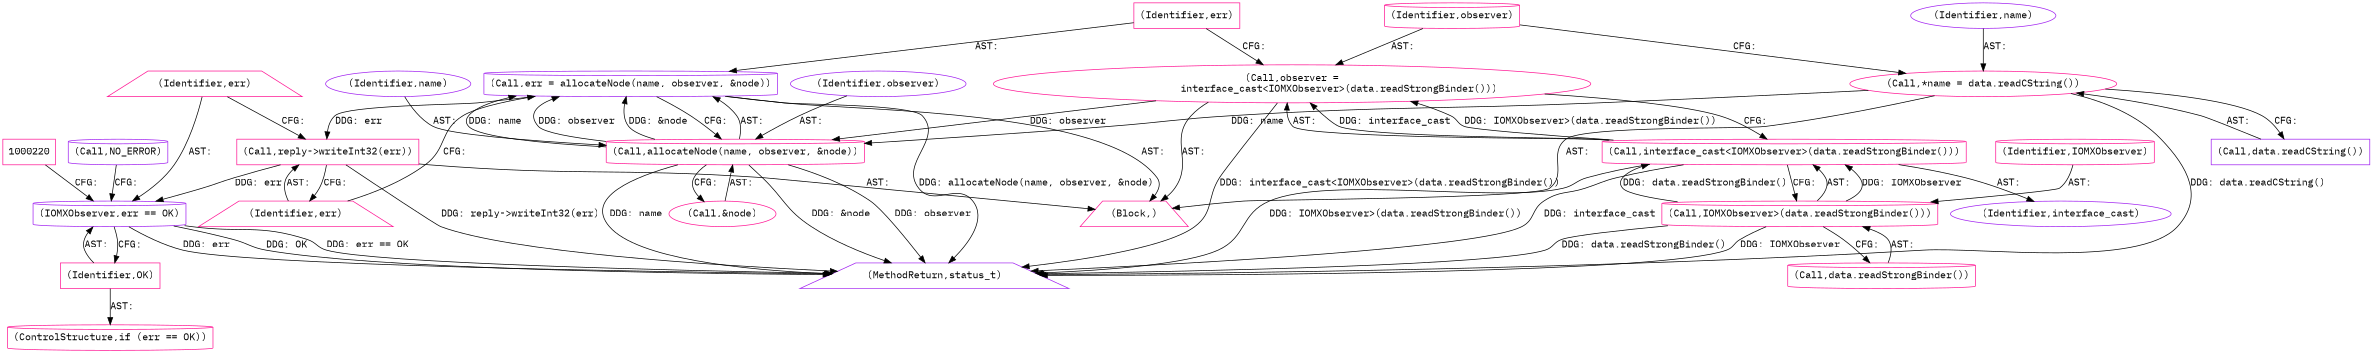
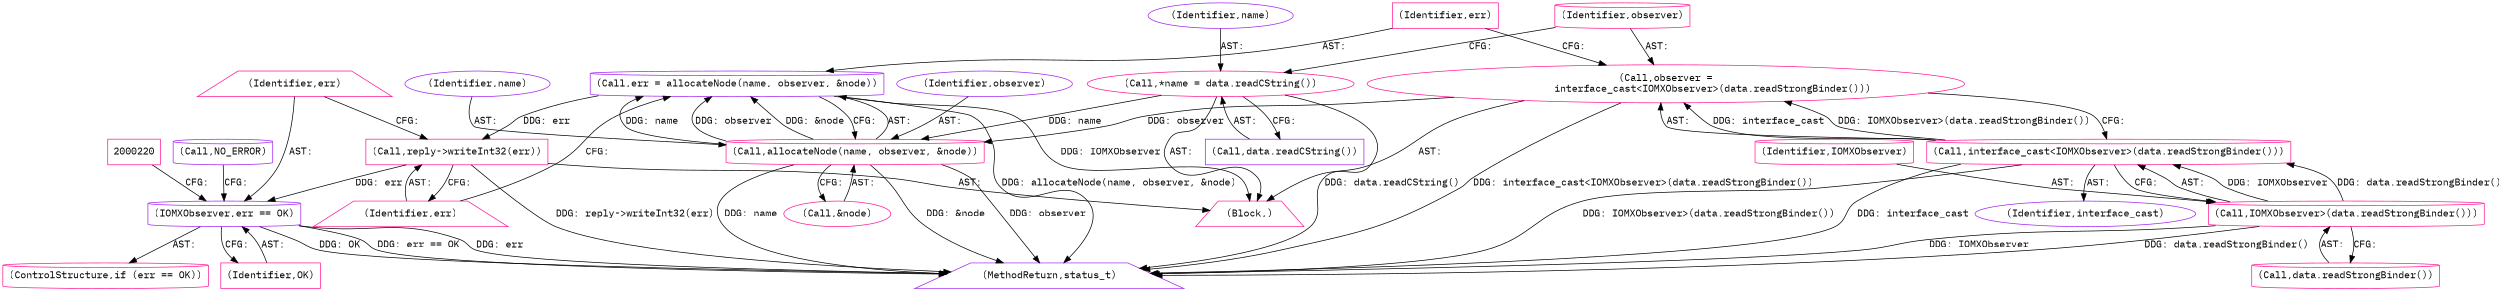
(29, 152) -> (134, 152)
(1156, 152) -> (1111, 152)
(110, 303) -> (168, 243)
